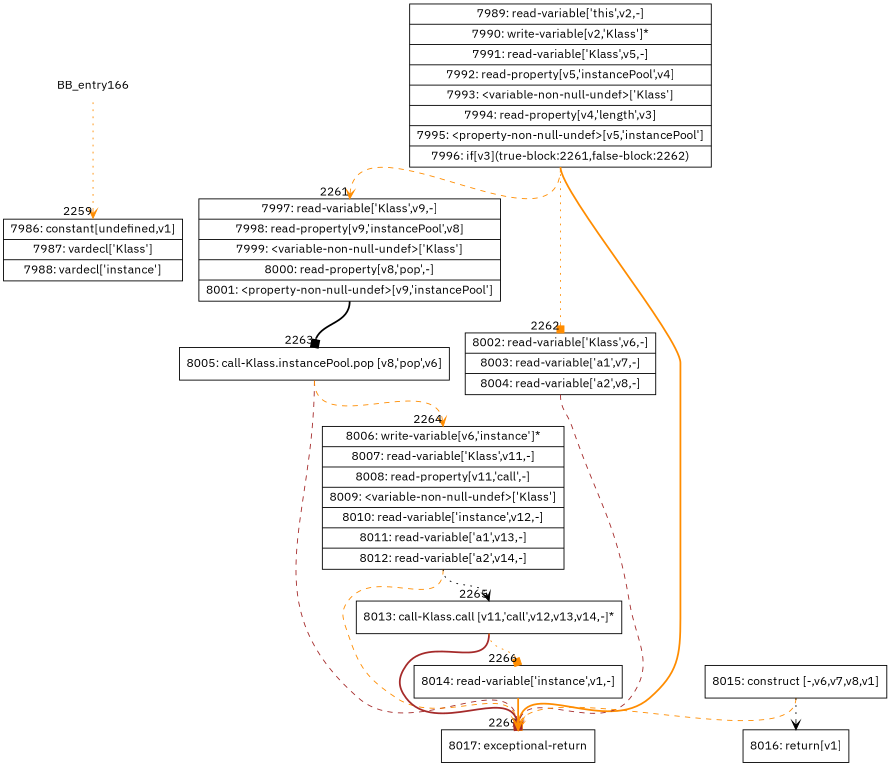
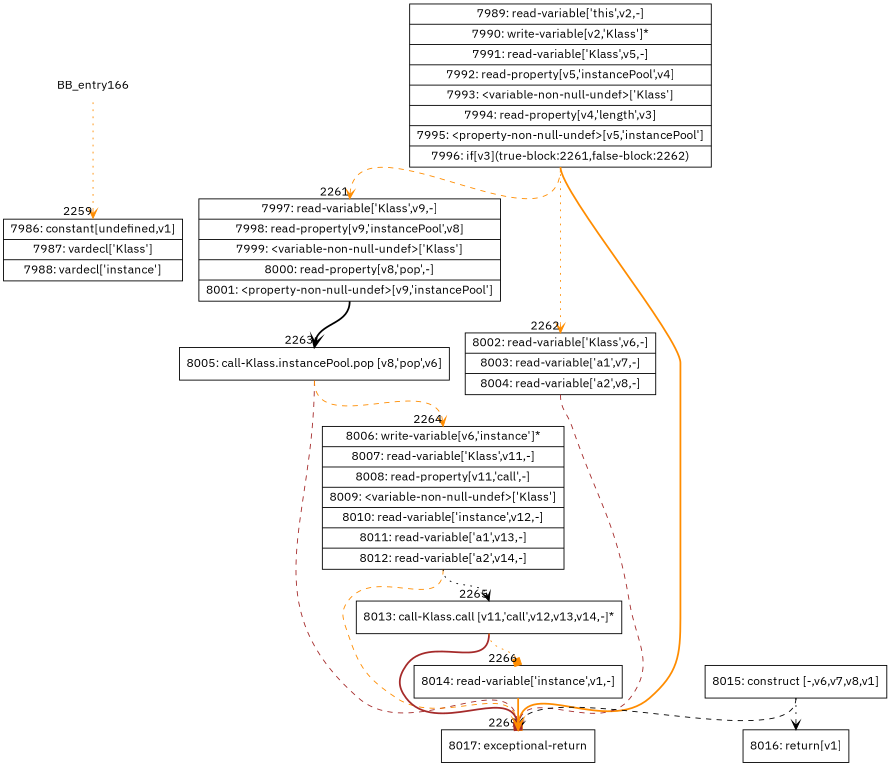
(560, 245) -> (560, 245)
(336, 322) -> (336, 322)
(661, 714) -> (661, 714)
